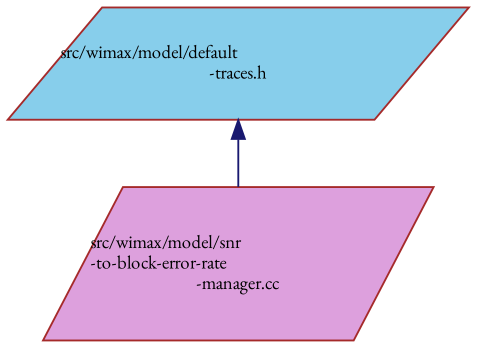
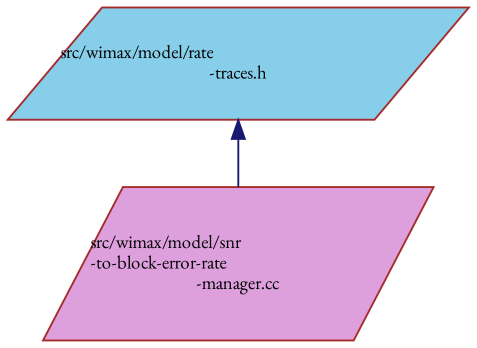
(238, 64) -> (238, 64)
